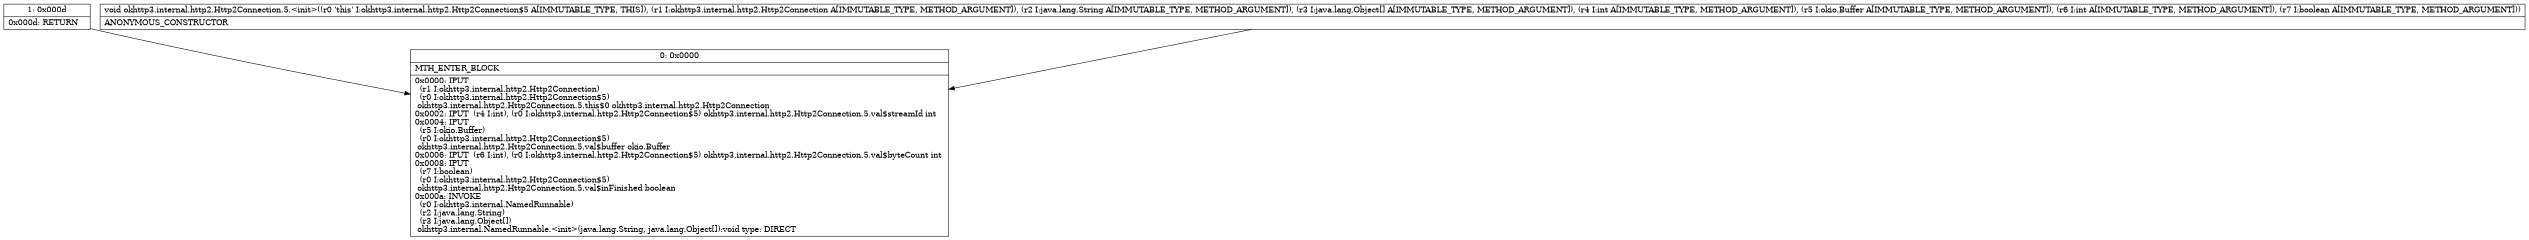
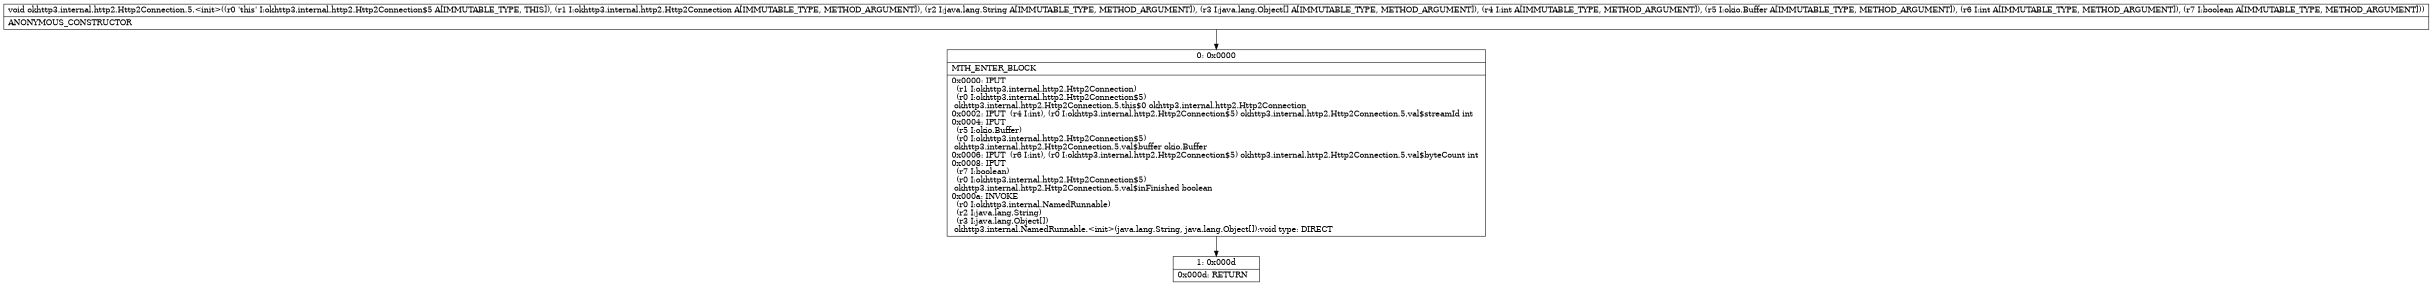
(247, 62) -> (1216, 244)
